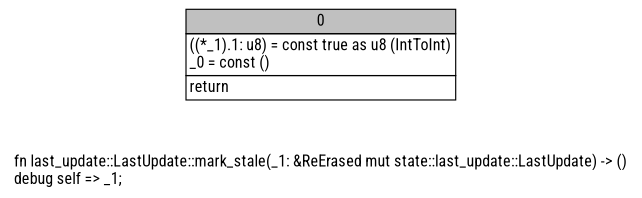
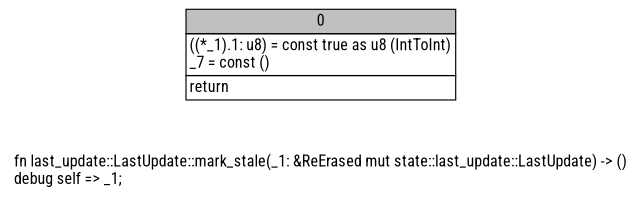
(230, 63) -> (230, 63)
